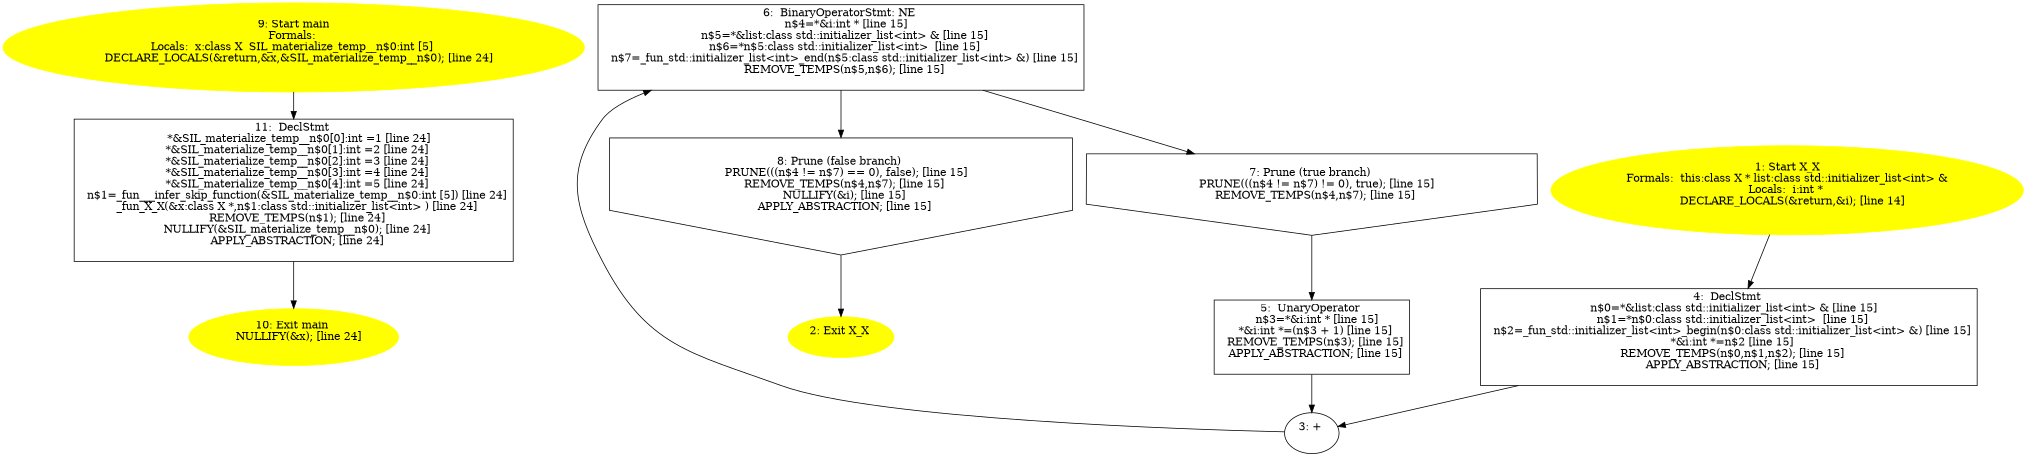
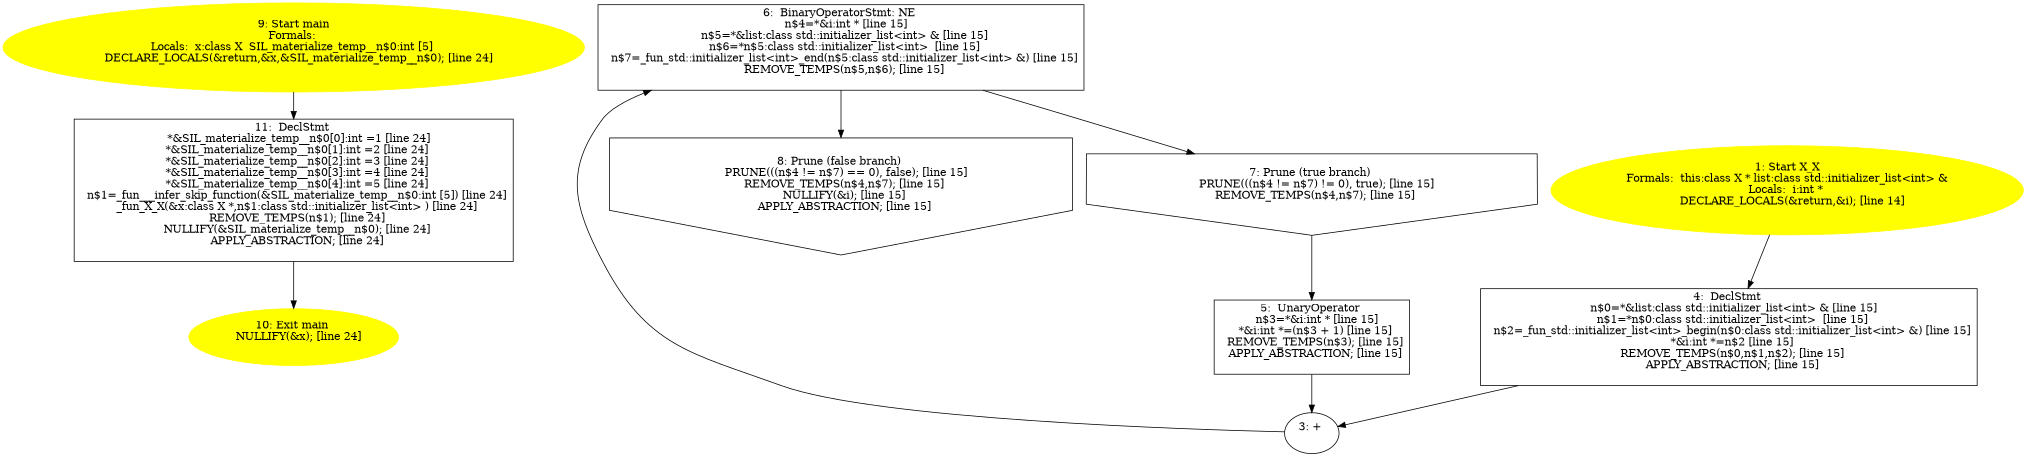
(841, 337) -> none
